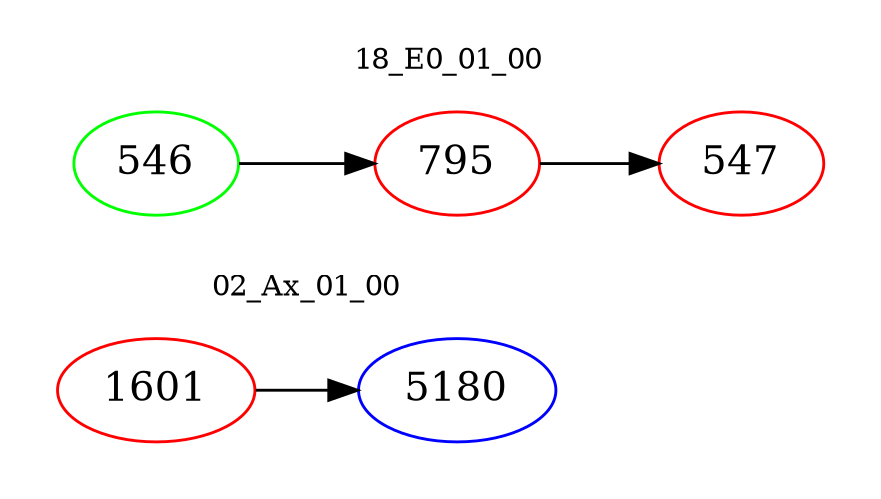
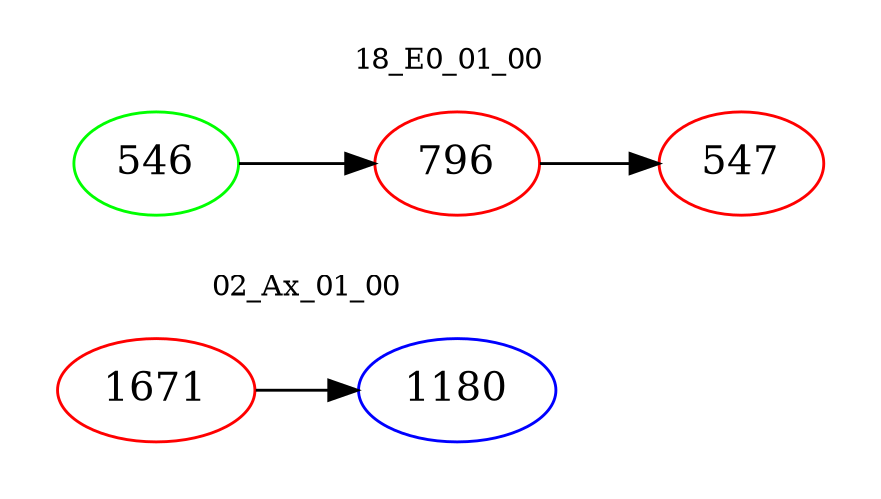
(457, 164) -> (457, 164)
(156, 390) -> (156, 390)
(457, 390) -> (457, 390)
